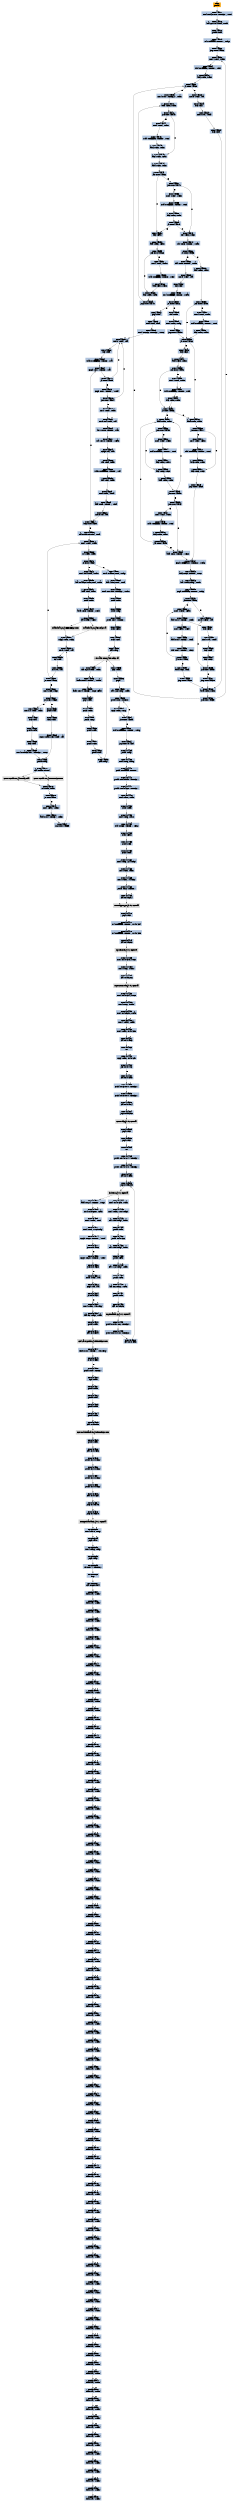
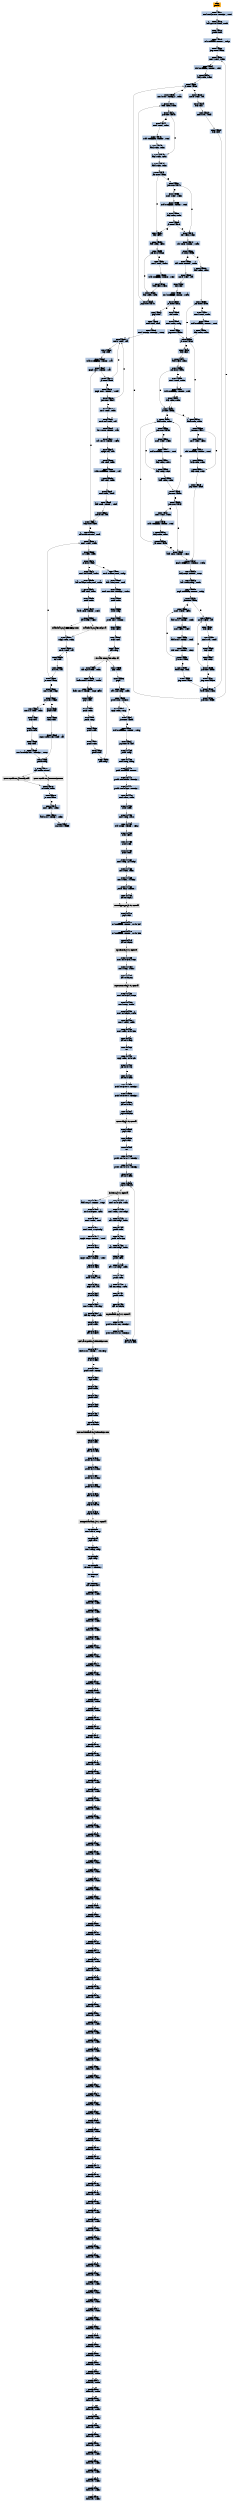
(194, 623) -> (206, 623)
(93, 1737) -> (93, 1737)
